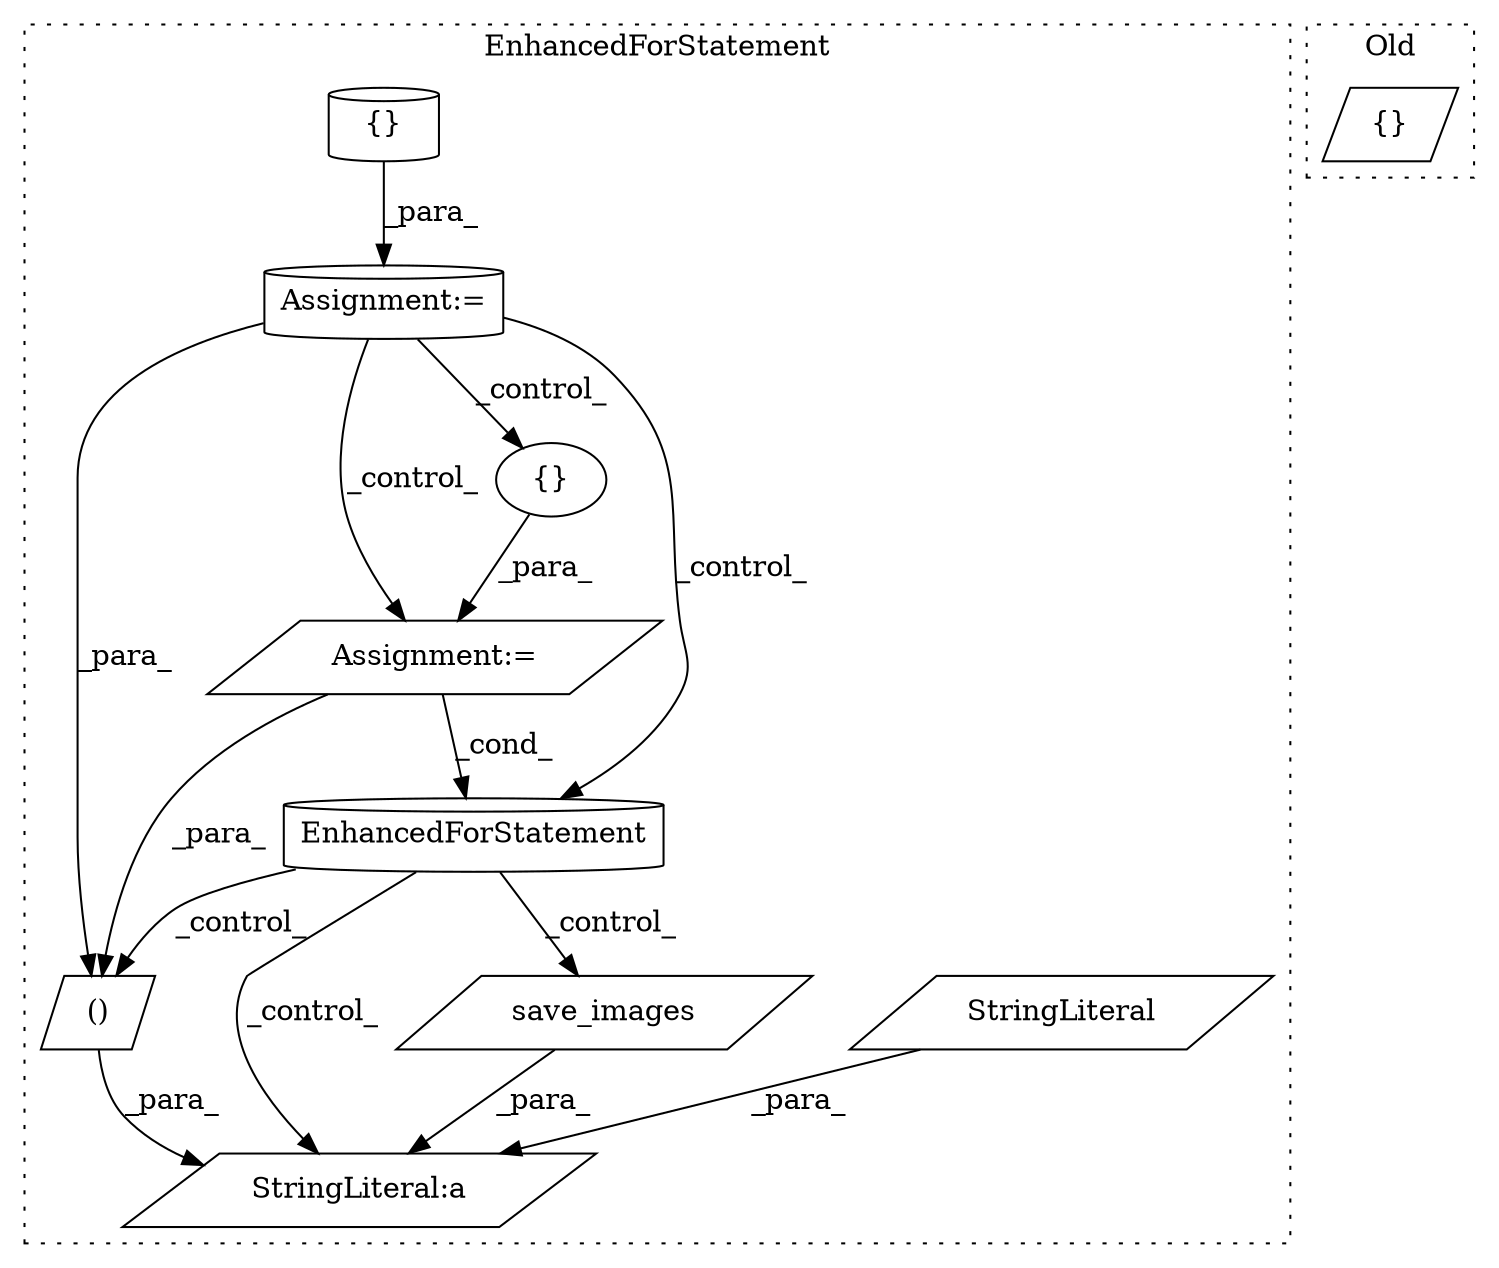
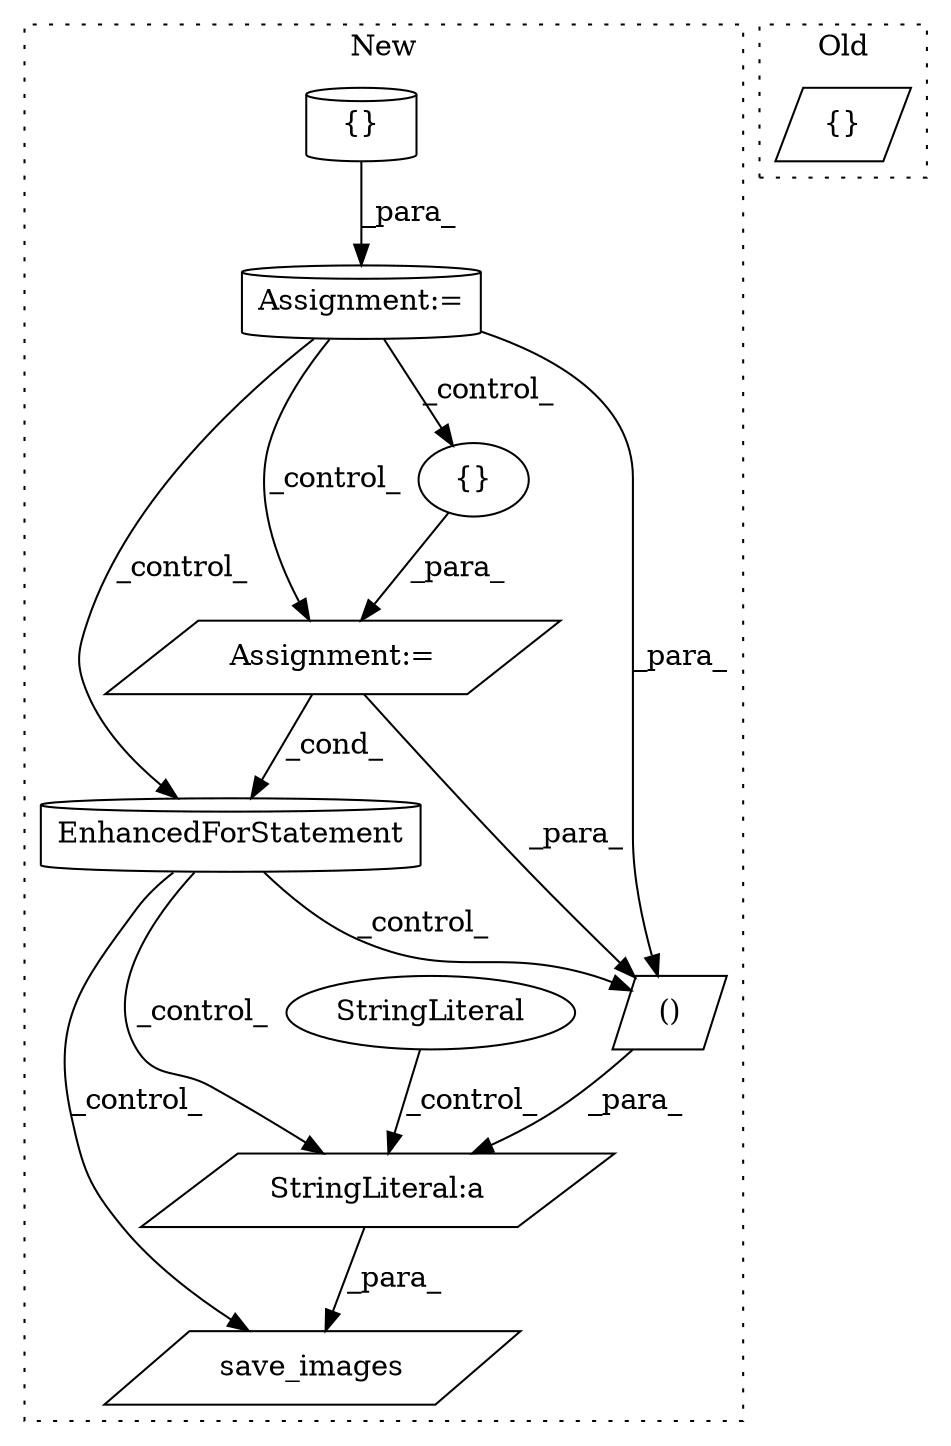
(657, 48) -> (384, 48)
(1062, 1013) -> (431, 1013)
(490, 1096) -> (349, 1269)
(798, 1101) -> (472, 1101)
